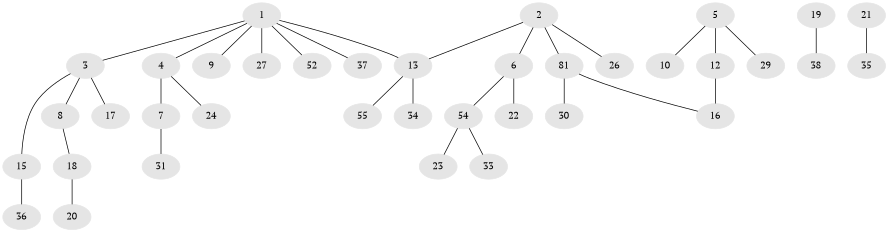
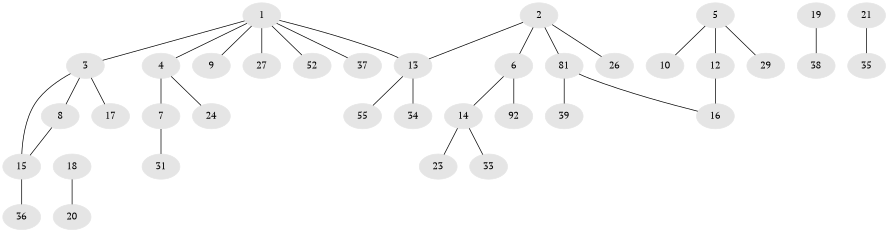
(463, 116) -> (463, 116)
(514, 116) -> (514, 116)
(564, 116) -> (564, 116)
(66, 141) -> (41, 141)
